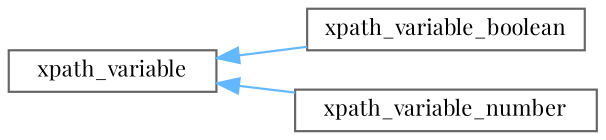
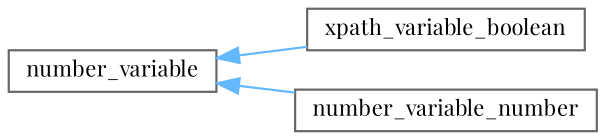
(113, 71) -> (113, 71)
(446, 110) -> (446, 110)
